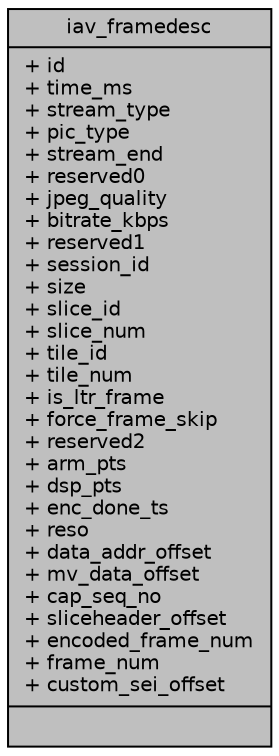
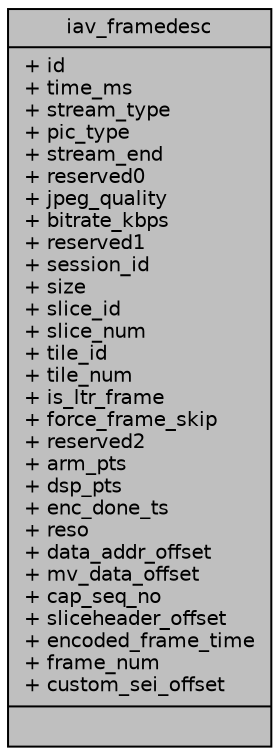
(140, 641) -> (140, 641)
